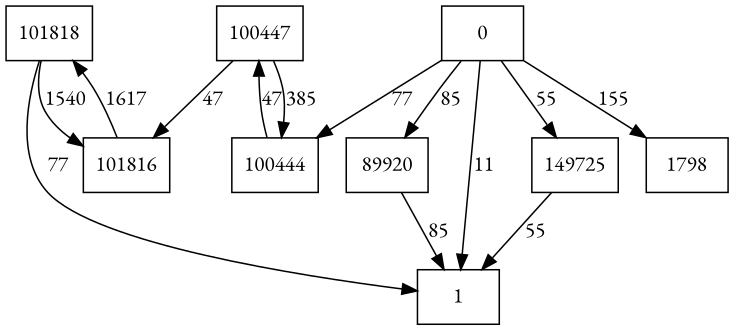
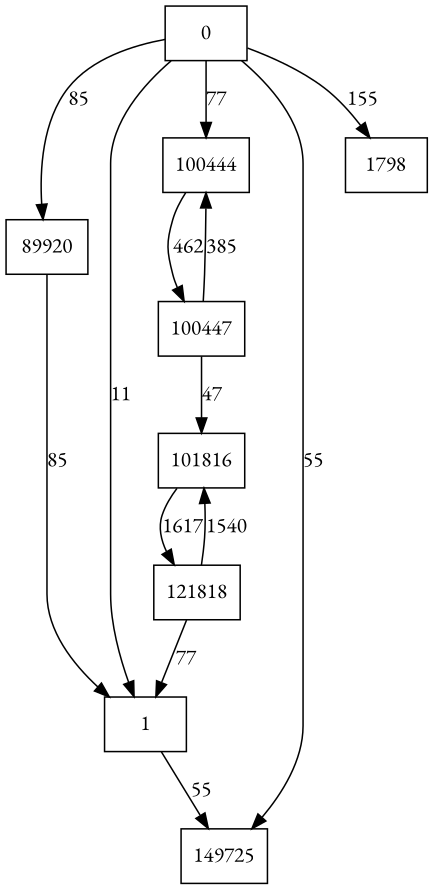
(49, 33) -> (197, 592)
(272, 99) -> (189, 247)
(522, 225) -> (181, 784)
